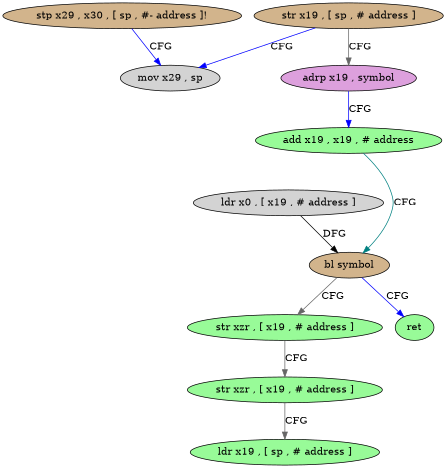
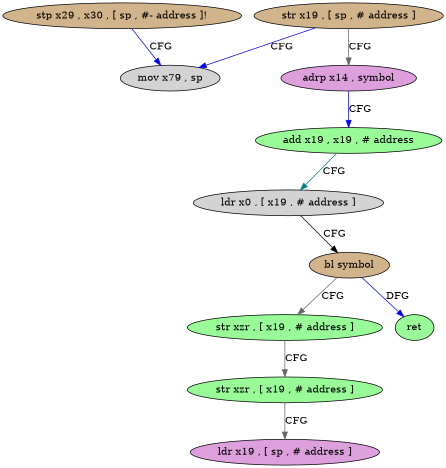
(170, 78) -> (170, 78)
(349, 78) -> (349, 78)
(393, 200) -> (321, 169)
(335, 234) -> (335, 234)
(398, 296) -> (398, 296)
(285, 452) -> (285, 452)
